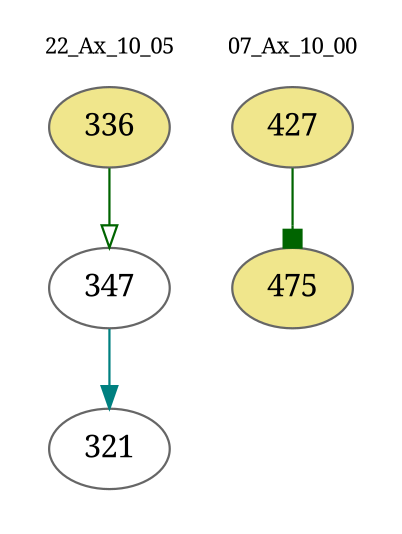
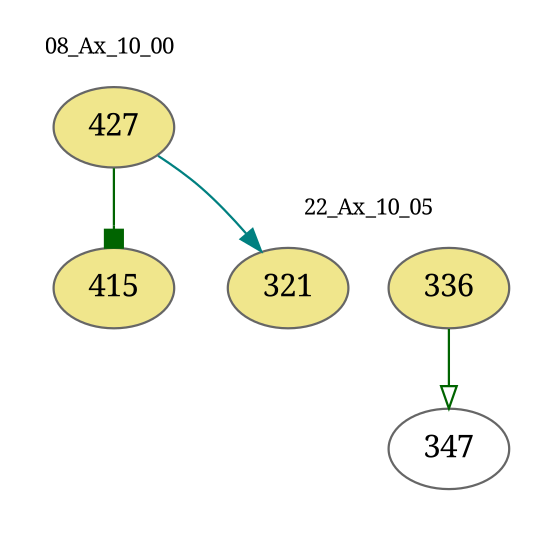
(293, 48) -> (109, 48)
(293, 288) -> (114, 288)
(109, 358) -> (224, 210)
(109, 449) -> (288, 288)
